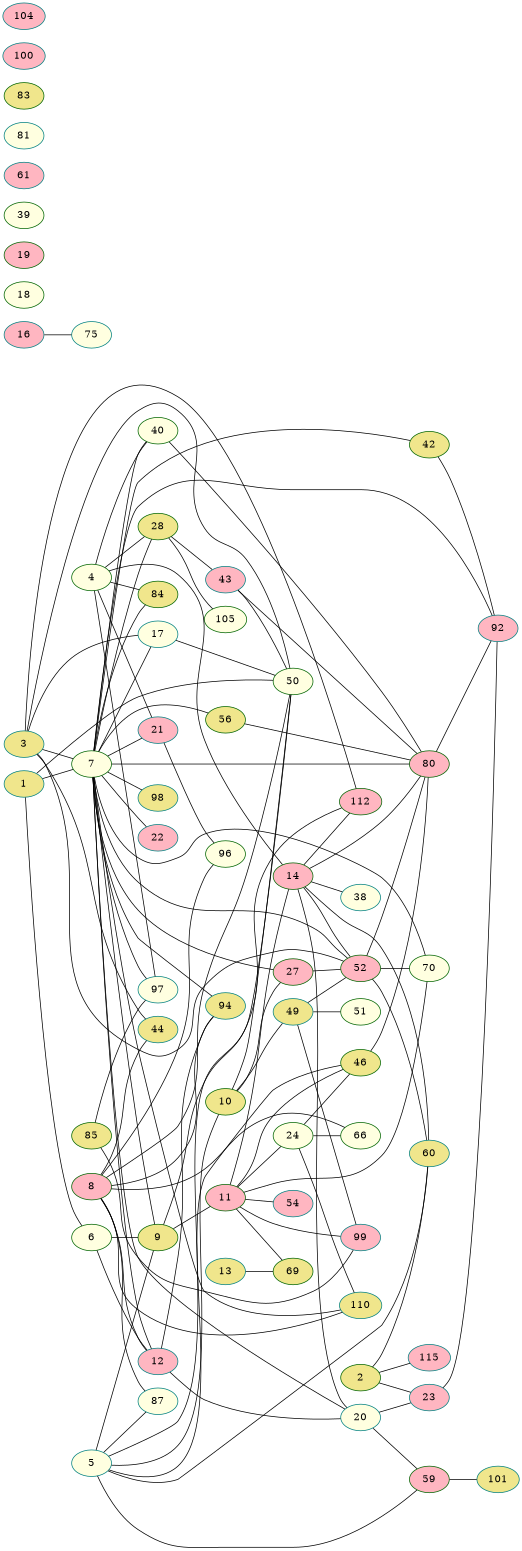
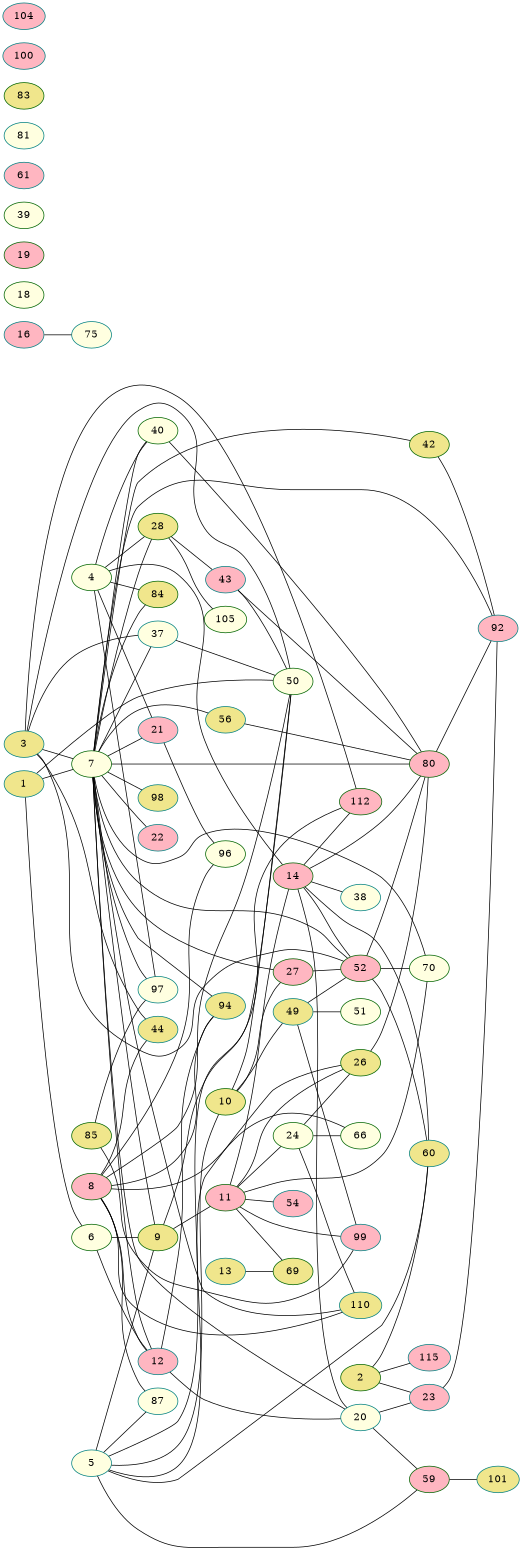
(158, 634) -> (158, 634)
(226, 720) -> (226, 720)
(361, 1063) -> (361, 1063)
